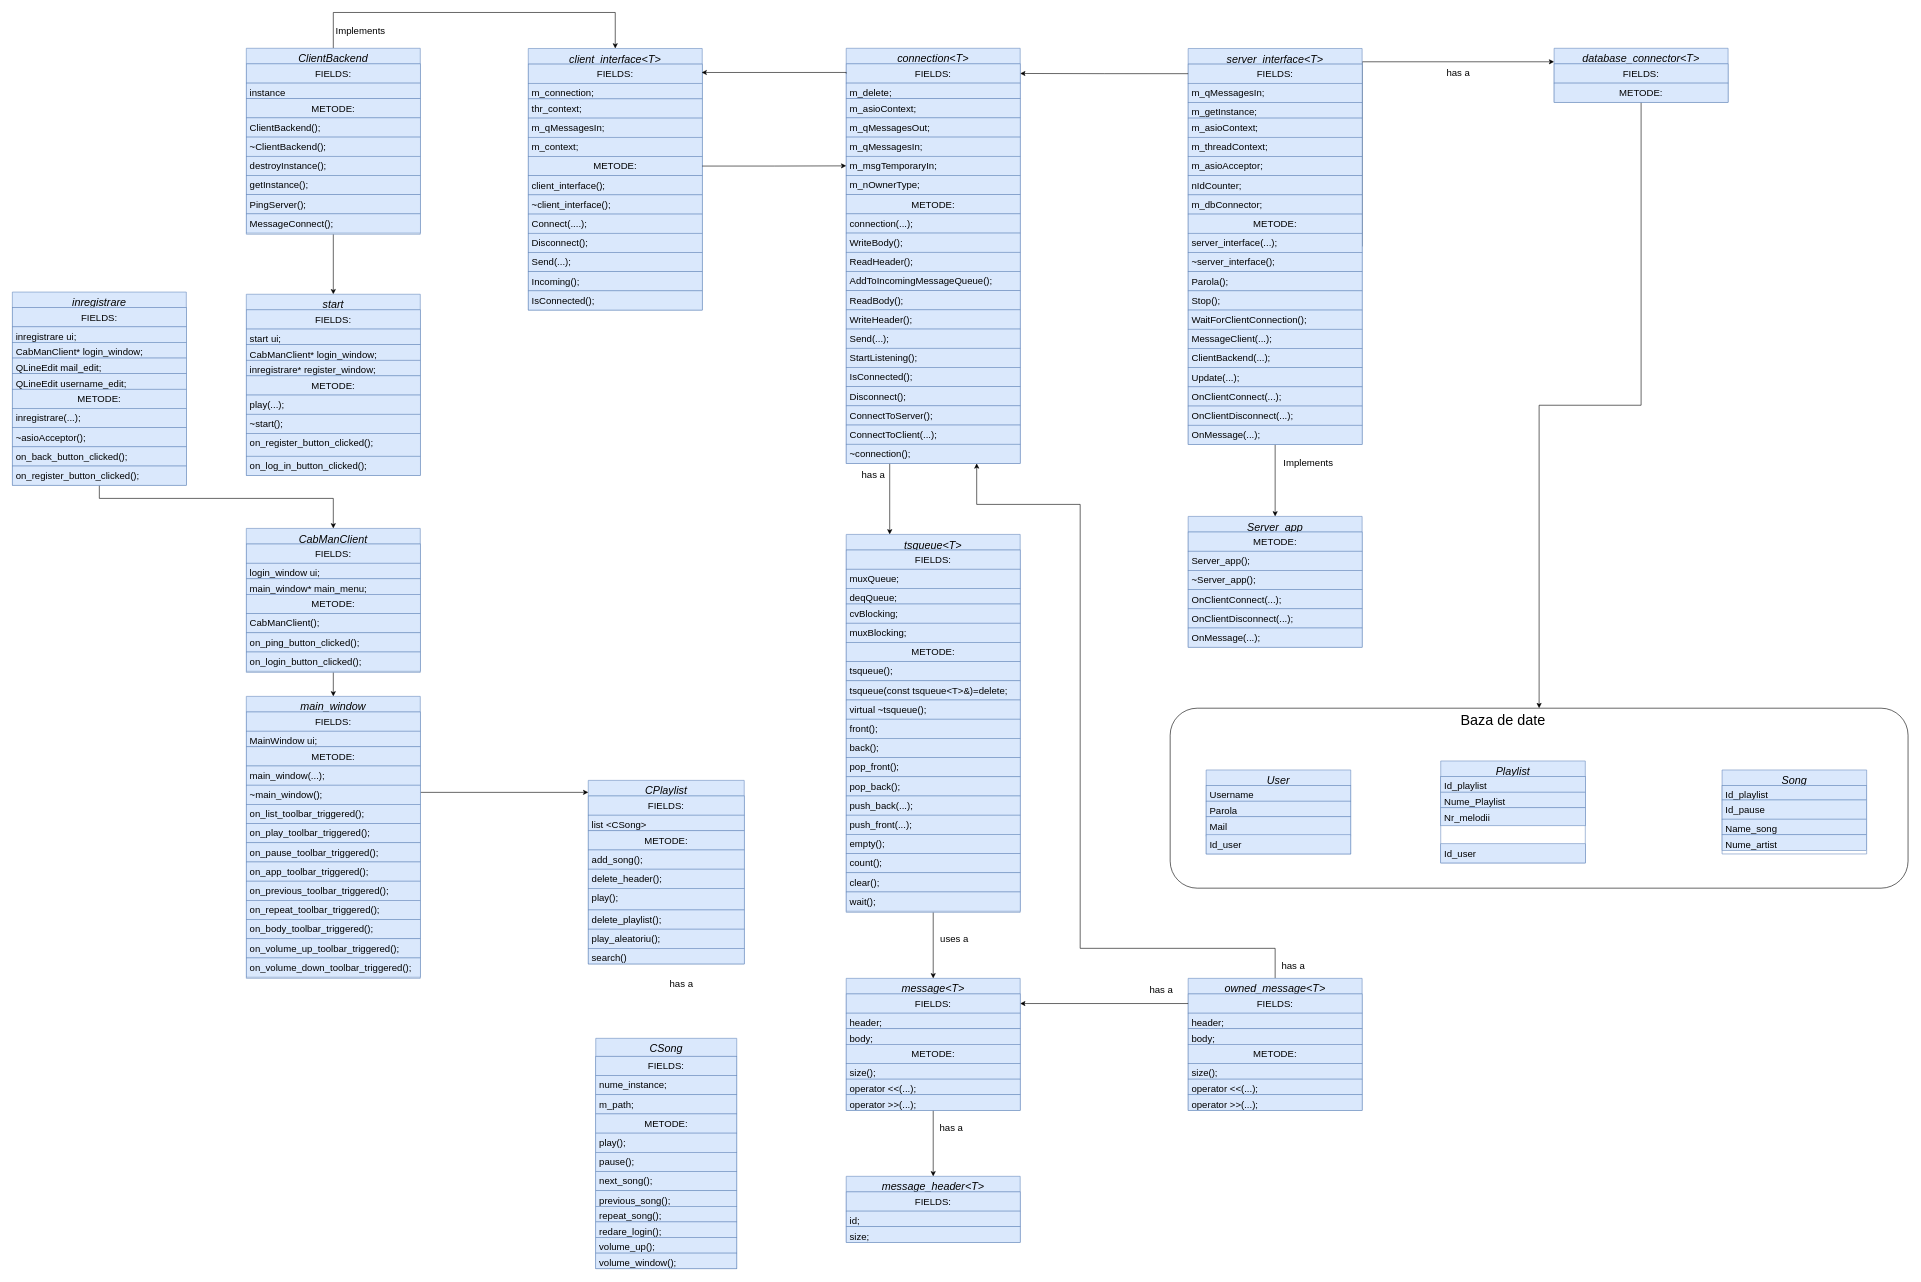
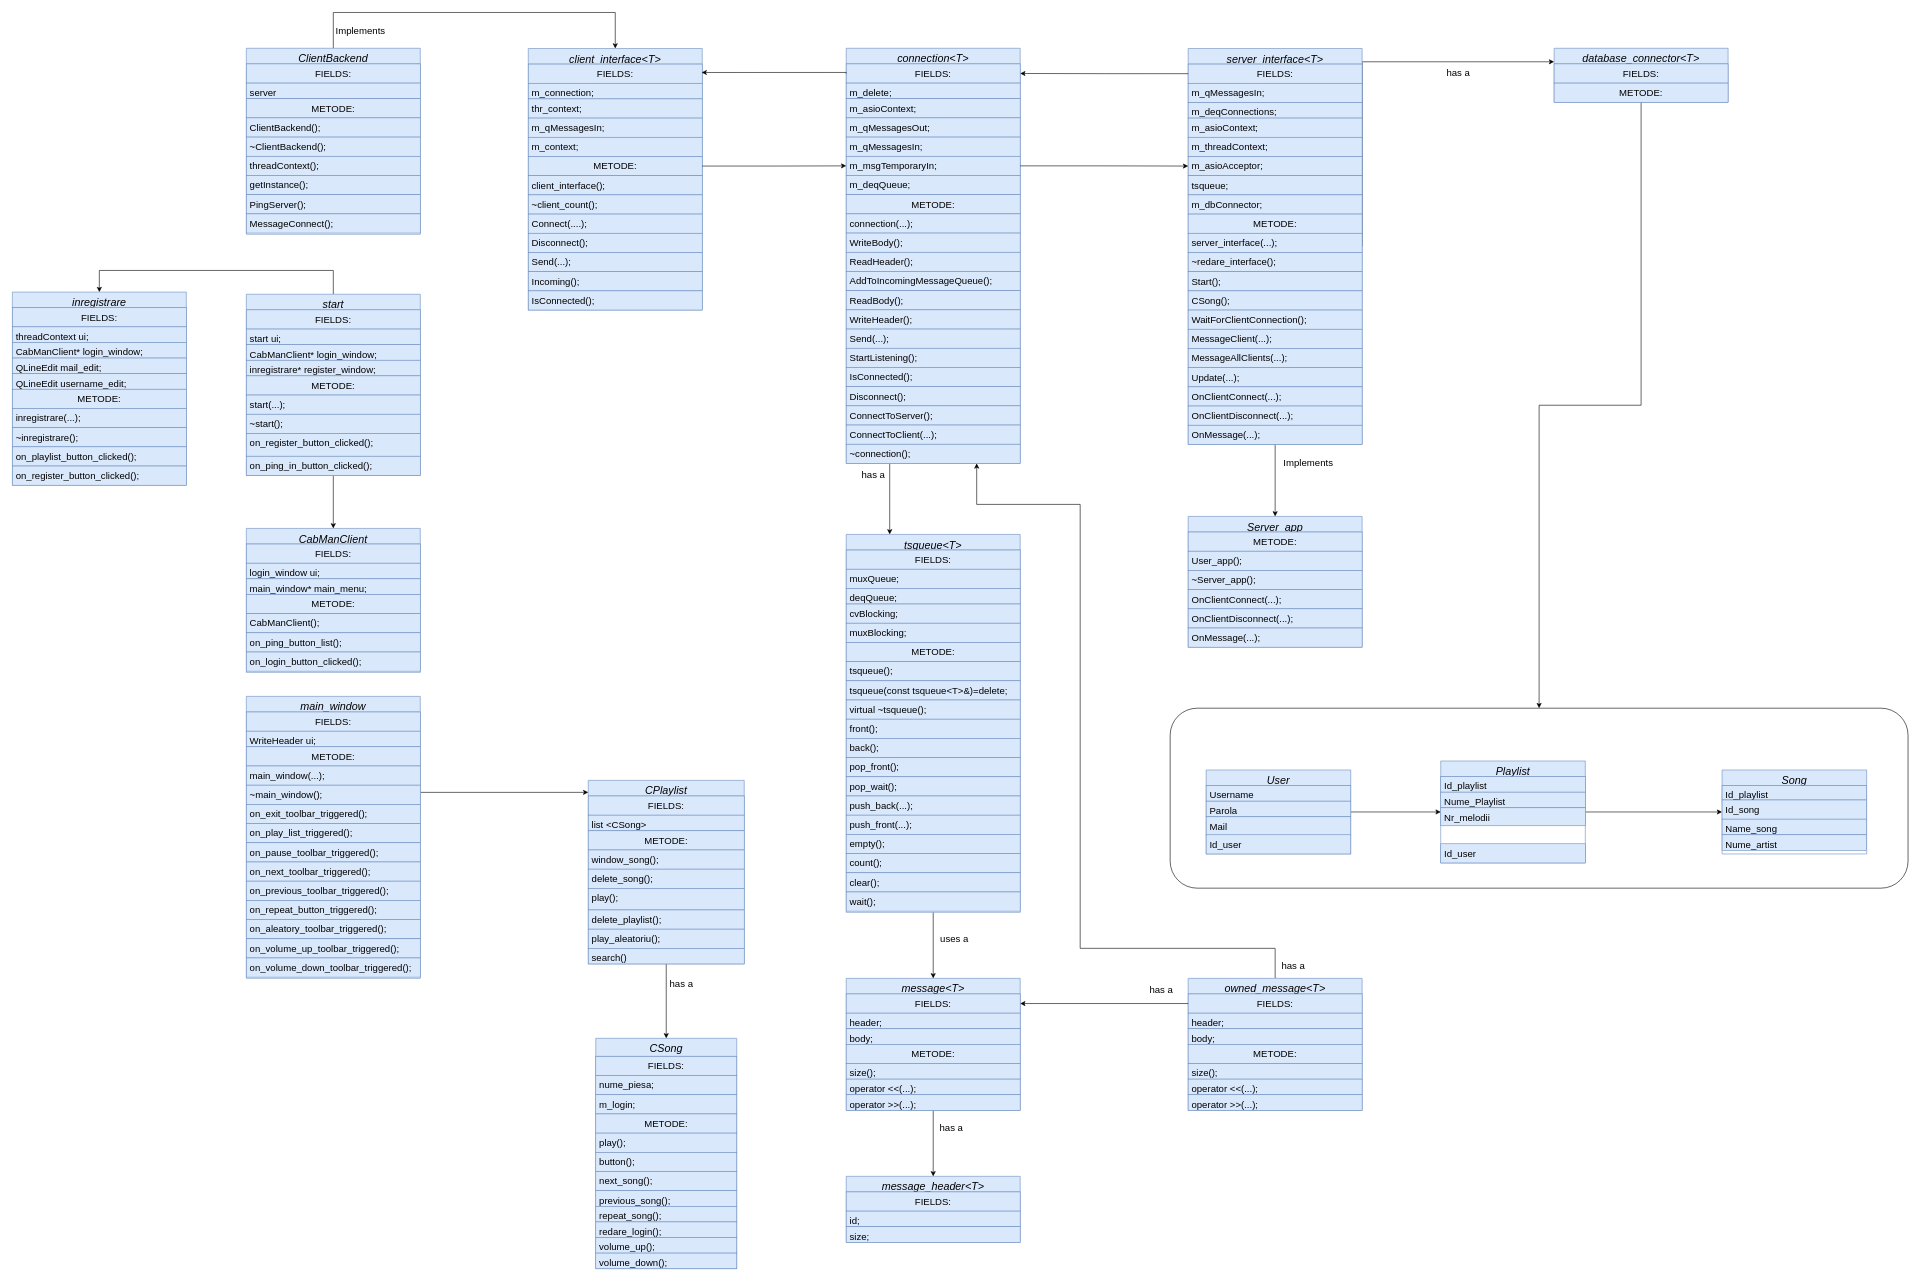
(270, 93) -> (266, 93)
(1228, 112) -> (1235, 112)
(297, 166) -> (291, 166)
none -> (1182, 166)
(883, 185) -> (878, 185)
(1220, 185) -> (1212, 185)
(580, 205) -> (571, 205)
(333, 252) -> none
(1243, 262) -> (1243, 262)
none -> (215, 270)
(1213, 281) -> (1212, 281)
(1209, 301) -> (1212, 301)
(52, 337) -> (58, 337)
(1235, 358) -> (1243, 358)
(270, 405) -> (274, 405)
(56, 437) -> (55, 437)
(79, 457) -> (86, 457)
(316, 466) -> (319, 466)
none -> (333, 486)
(209, 498) -> none
(1225, 561) -> (1220, 561)
(312, 643) -> (304, 643)
(333, 691) -> none
(1503, 720) -> none
(281, 741) -> (285, 741)
(878, 787) -> (877, 787)
(1747, 810) -> (1744, 810)
none -> (1435, 812)
none -> (1716, 812)
(319, 814) -> (320, 814)
(320, 833) -> (311, 833)
(620, 860) -> (627, 860)
(318, 872) -> (321, 872)
(632, 879) -> (627, 879)
(326, 910) -> (325, 910)
(321, 929) -> (331, 929)
none -> (666, 1033)
(634, 1085) -> (626, 1085)
(617, 1105) -> (617, 1105)
(619, 1162) -> (622, 1162)
(638, 1263) -> (634, 1263)
